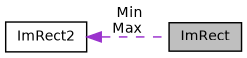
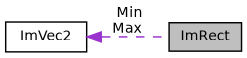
(46, 37) -> (46, 37)
